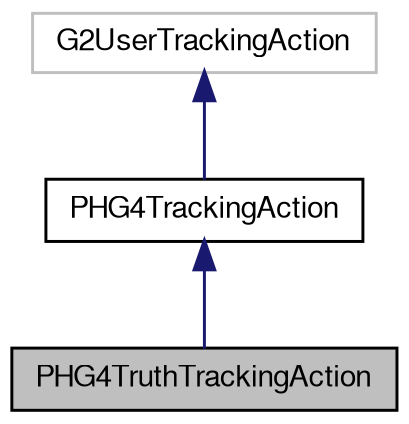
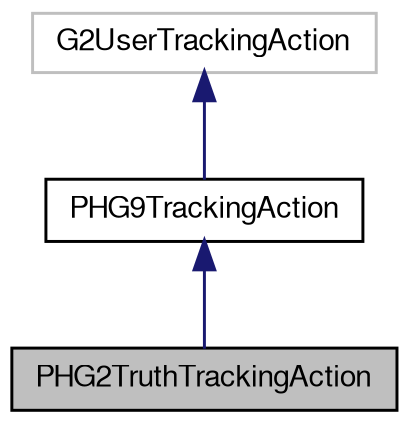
(204, 210) -> (204, 210)
(204, 379) -> (204, 379)
